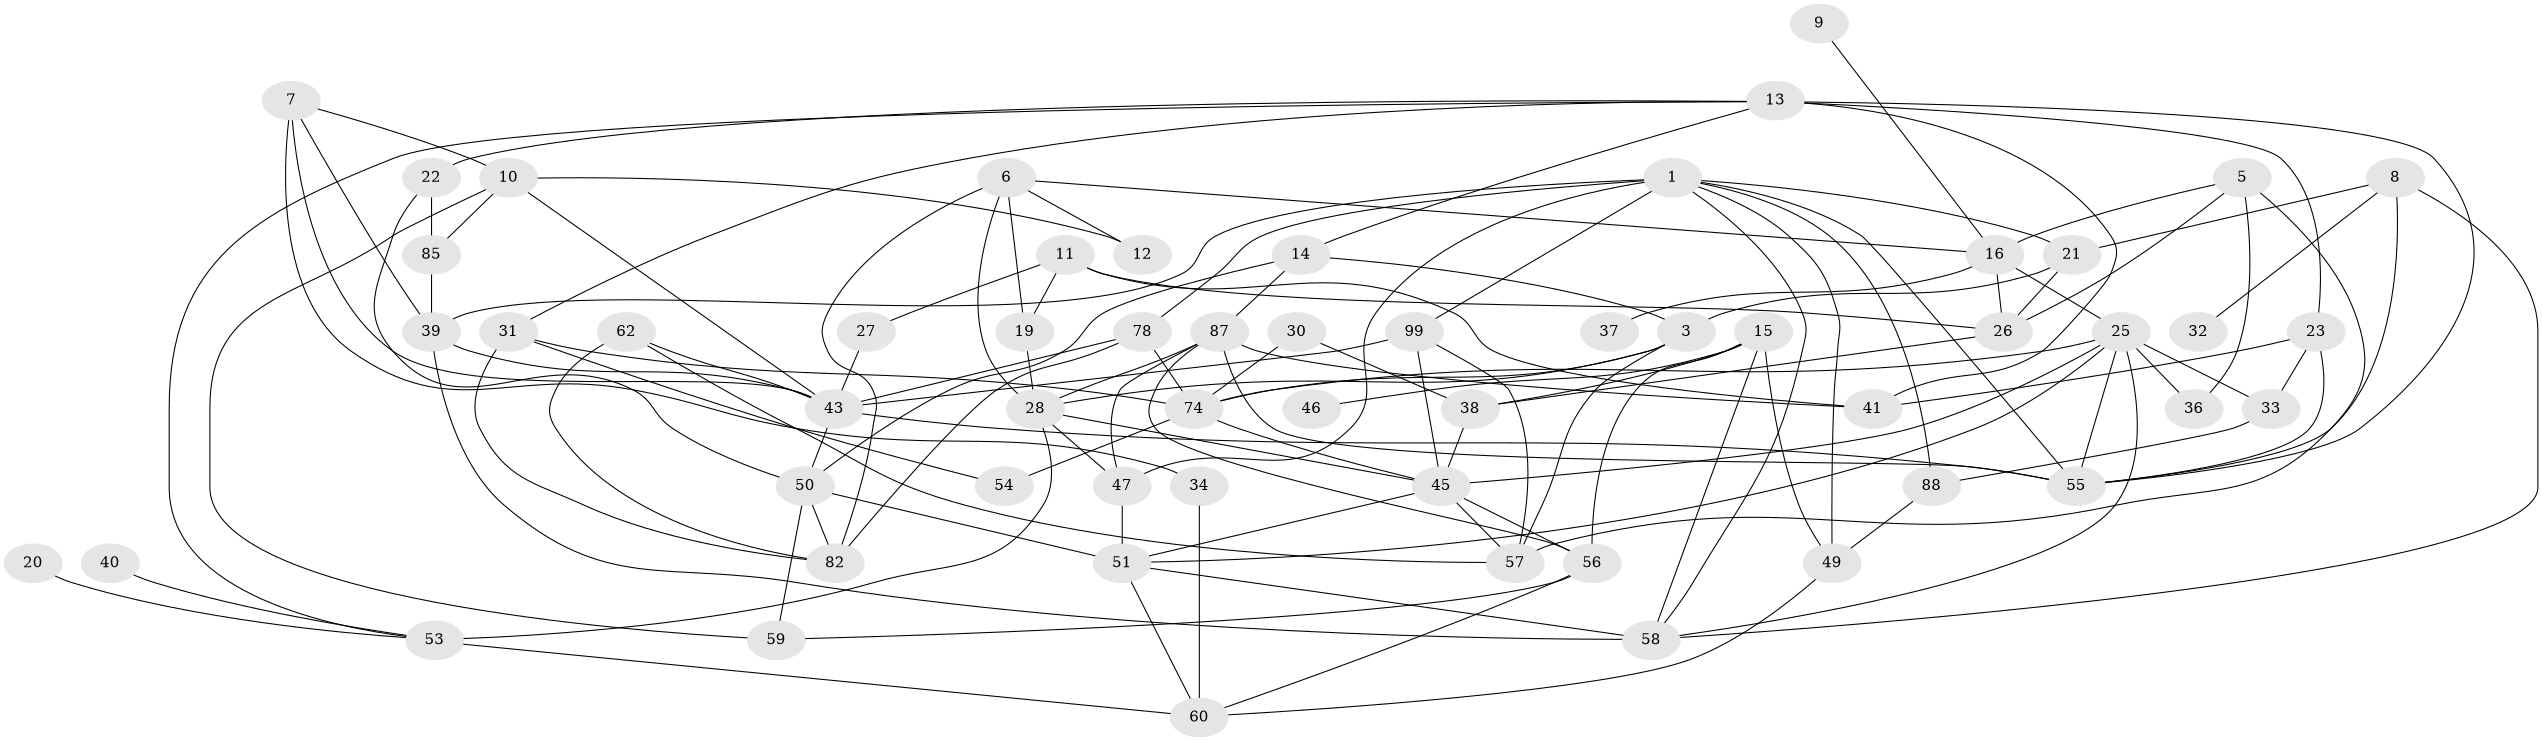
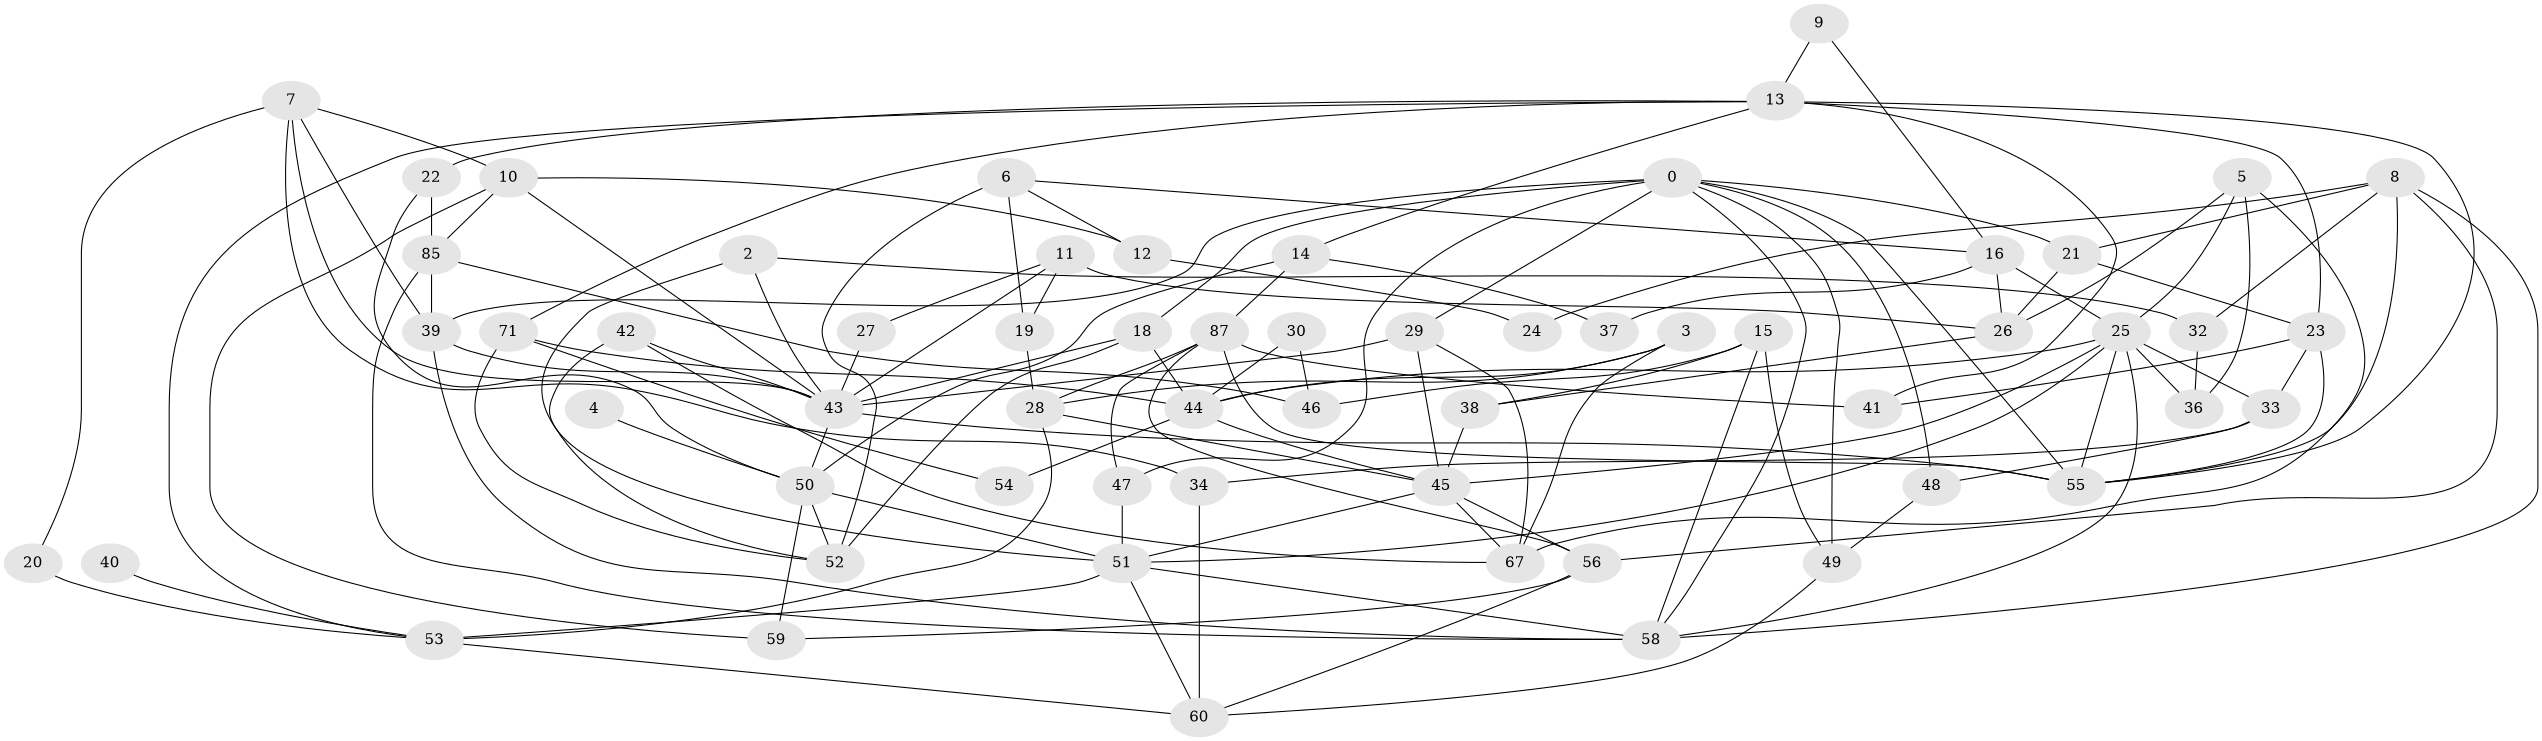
none -> (1797, 62)
(1673, 178) -> (1673, 178)
(2115, 210) -> (2195, 263)
none -> (749, 255)
(1491, 277) -> (1460, 283)
none -> (81, 278)
(1888, 293) -> (2194, 293)
(978, 294) -> none
(1469, 325) -> (950, 332)
(509, 332) -> (509, 332)
(626, 332) -> (626, 332)
(1143, 332) -> (1143, 332)
(1415, 332) -> (1415, 332)
none -> (1532, 332)
none -> (868, 357)
(1355, 358) -> (1304, 370)
none -> (2196, 378)
none -> (594, 409)
(1194, 409) -> (1194, 409)
(1623, 409) -> (2206, 506)
(1071, 441) -> none
none -> (1945, 457)
(1932, 486) -> (1932, 486)
(835, 563) -> (835, 563)
(1515, 563) -> (1515, 563)
none -> (814, 610)
none -> (861, 620)
